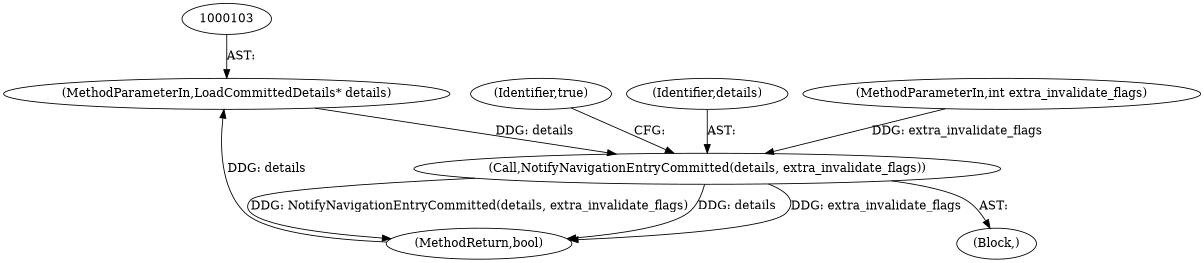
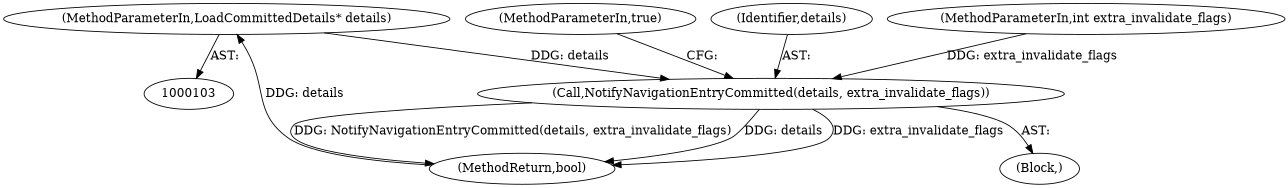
(227, 52) -> (210, 53)
(541, 94) -> (581, 19)
